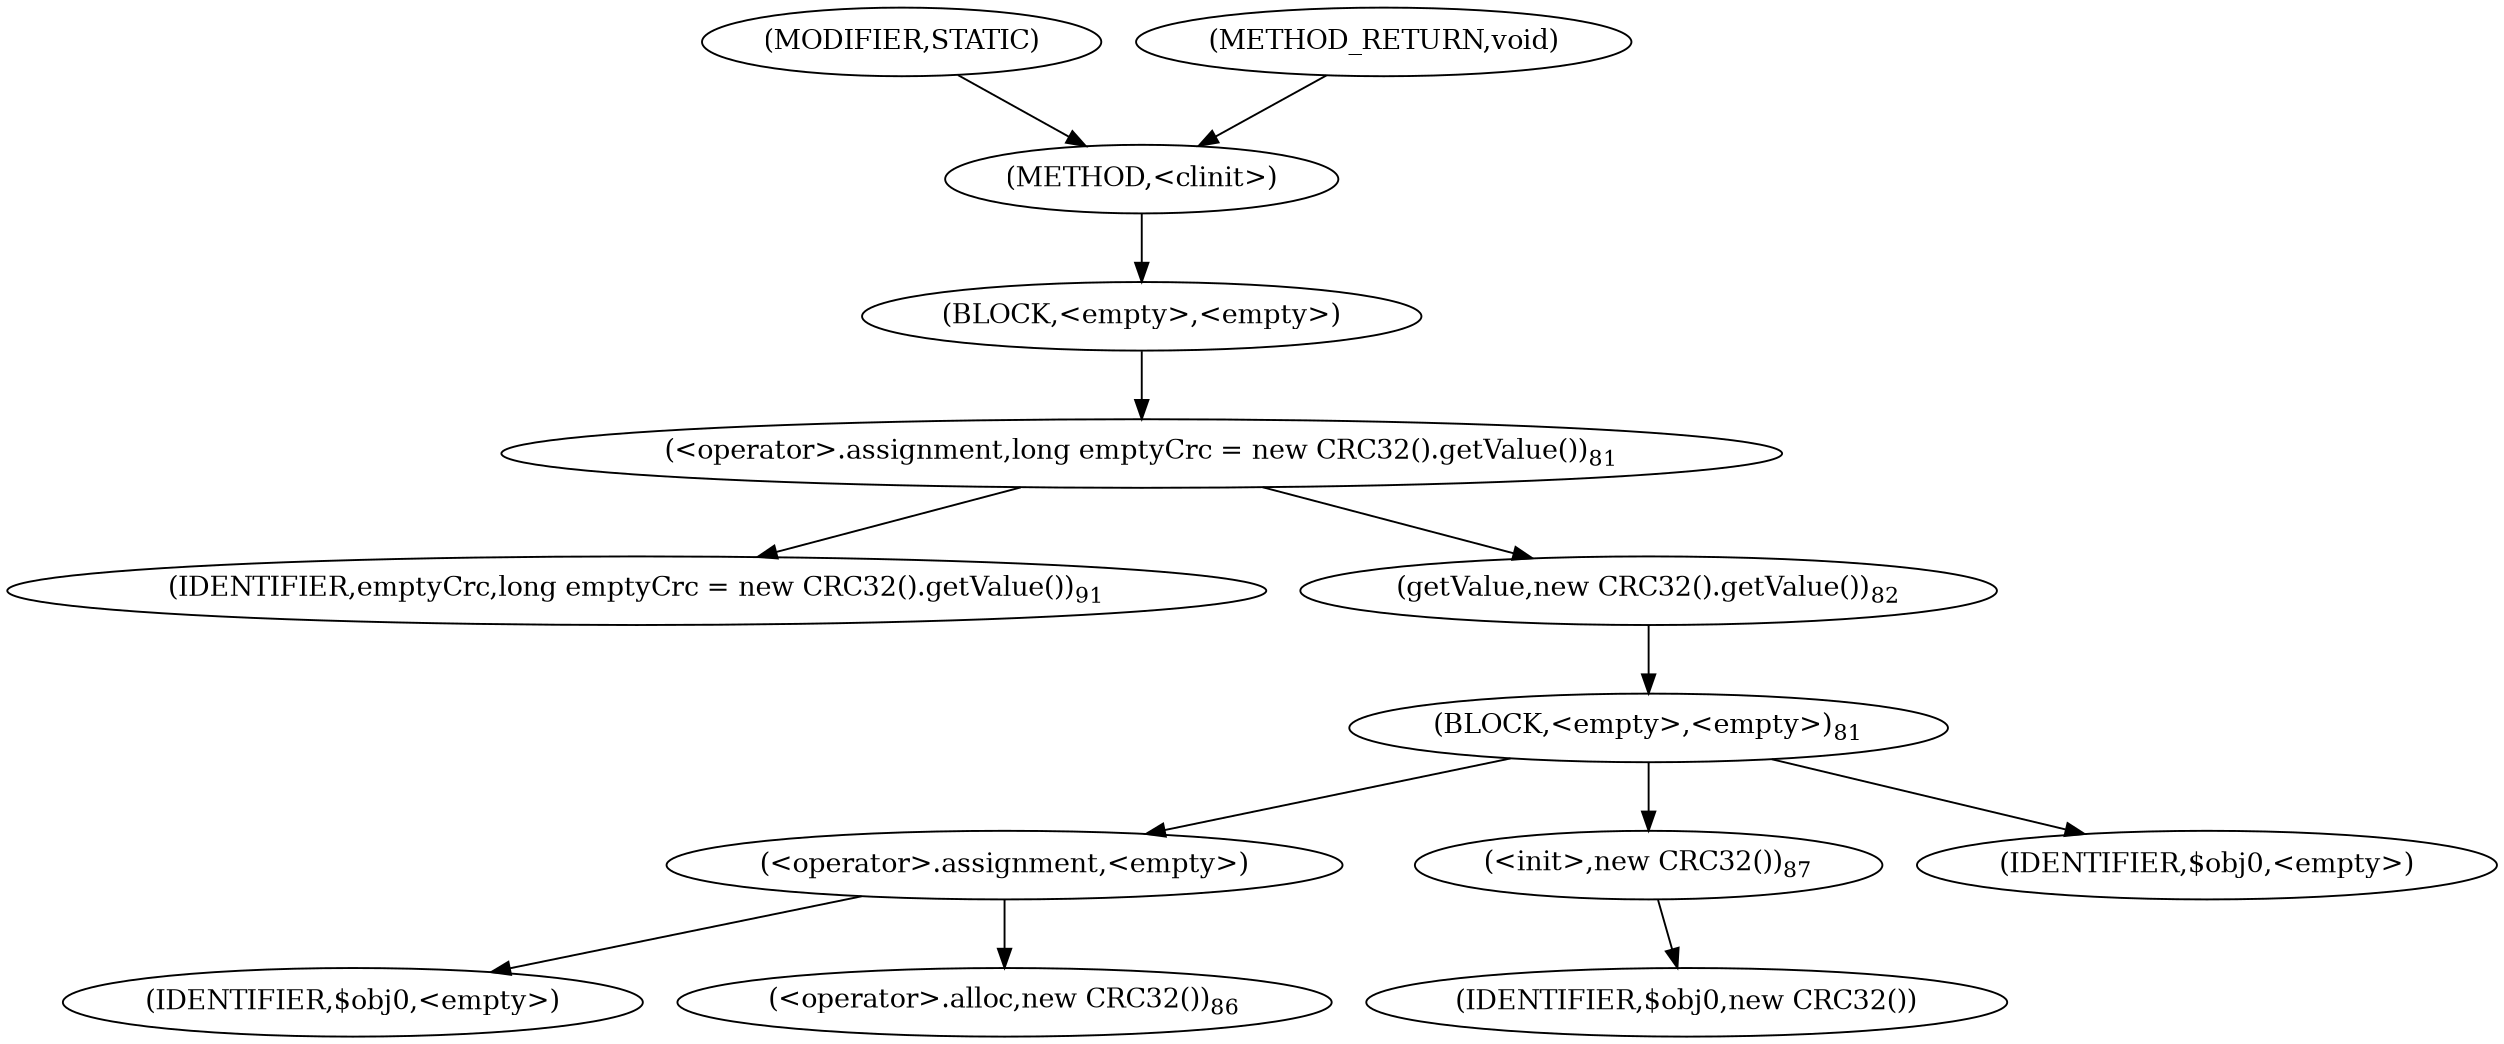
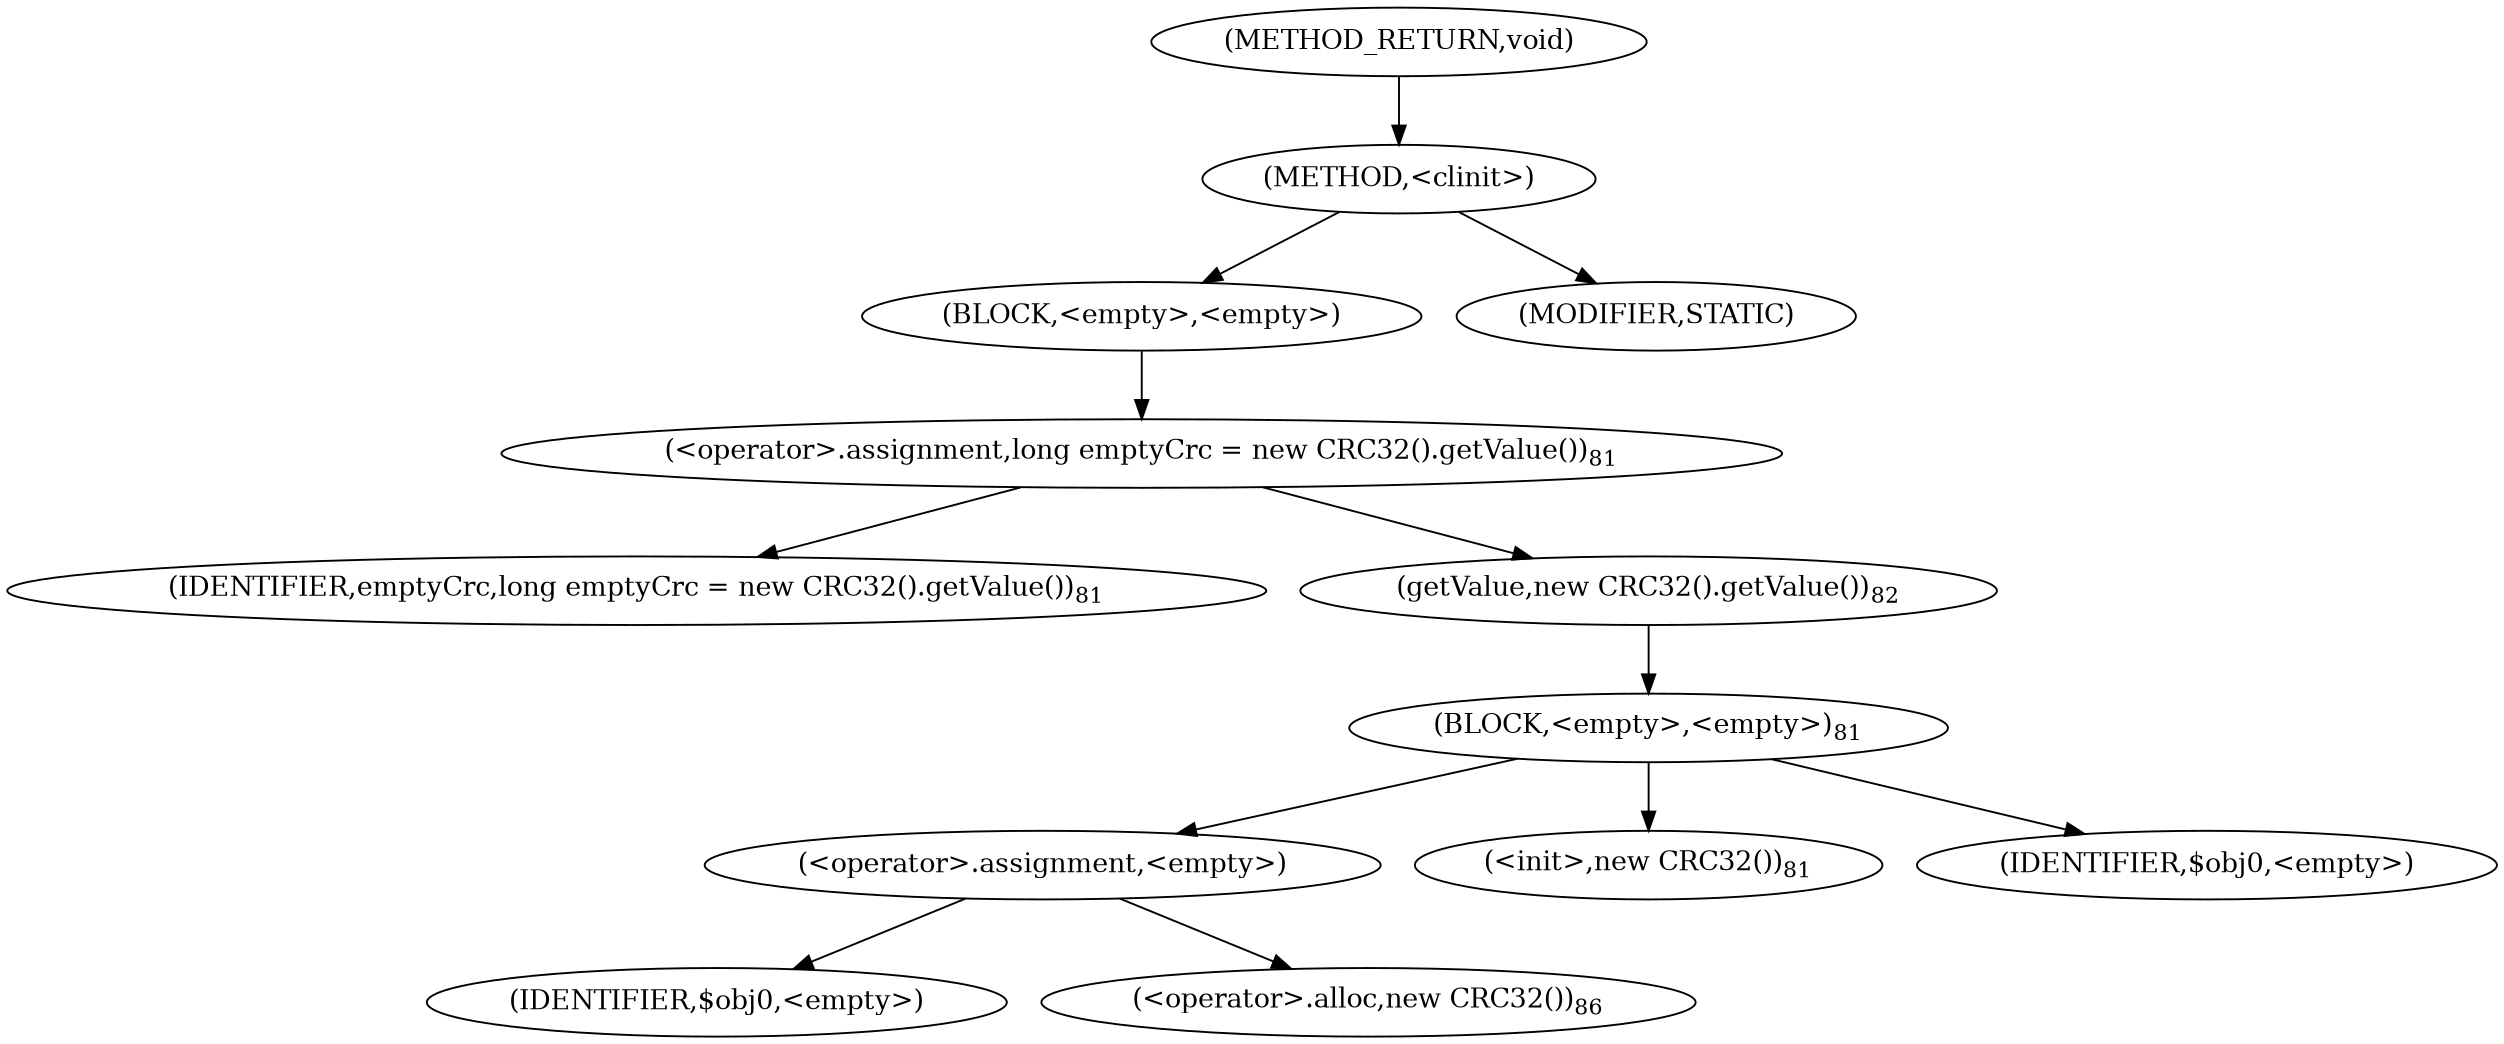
(1013, 106) -> (1519, 243)
(1090, 588) -> (1090, 588)
(1798, 862) -> (1798, 862)
(1687, 1002) -> none
